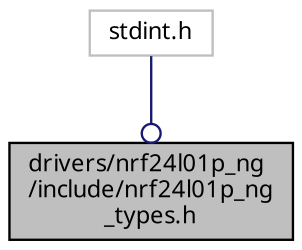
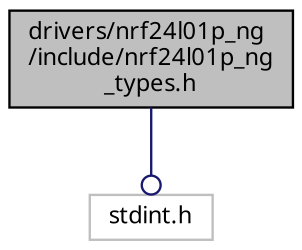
(151, 90) -> (151, 141)
